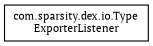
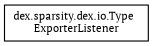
(76, 23) -> (76, 23)
